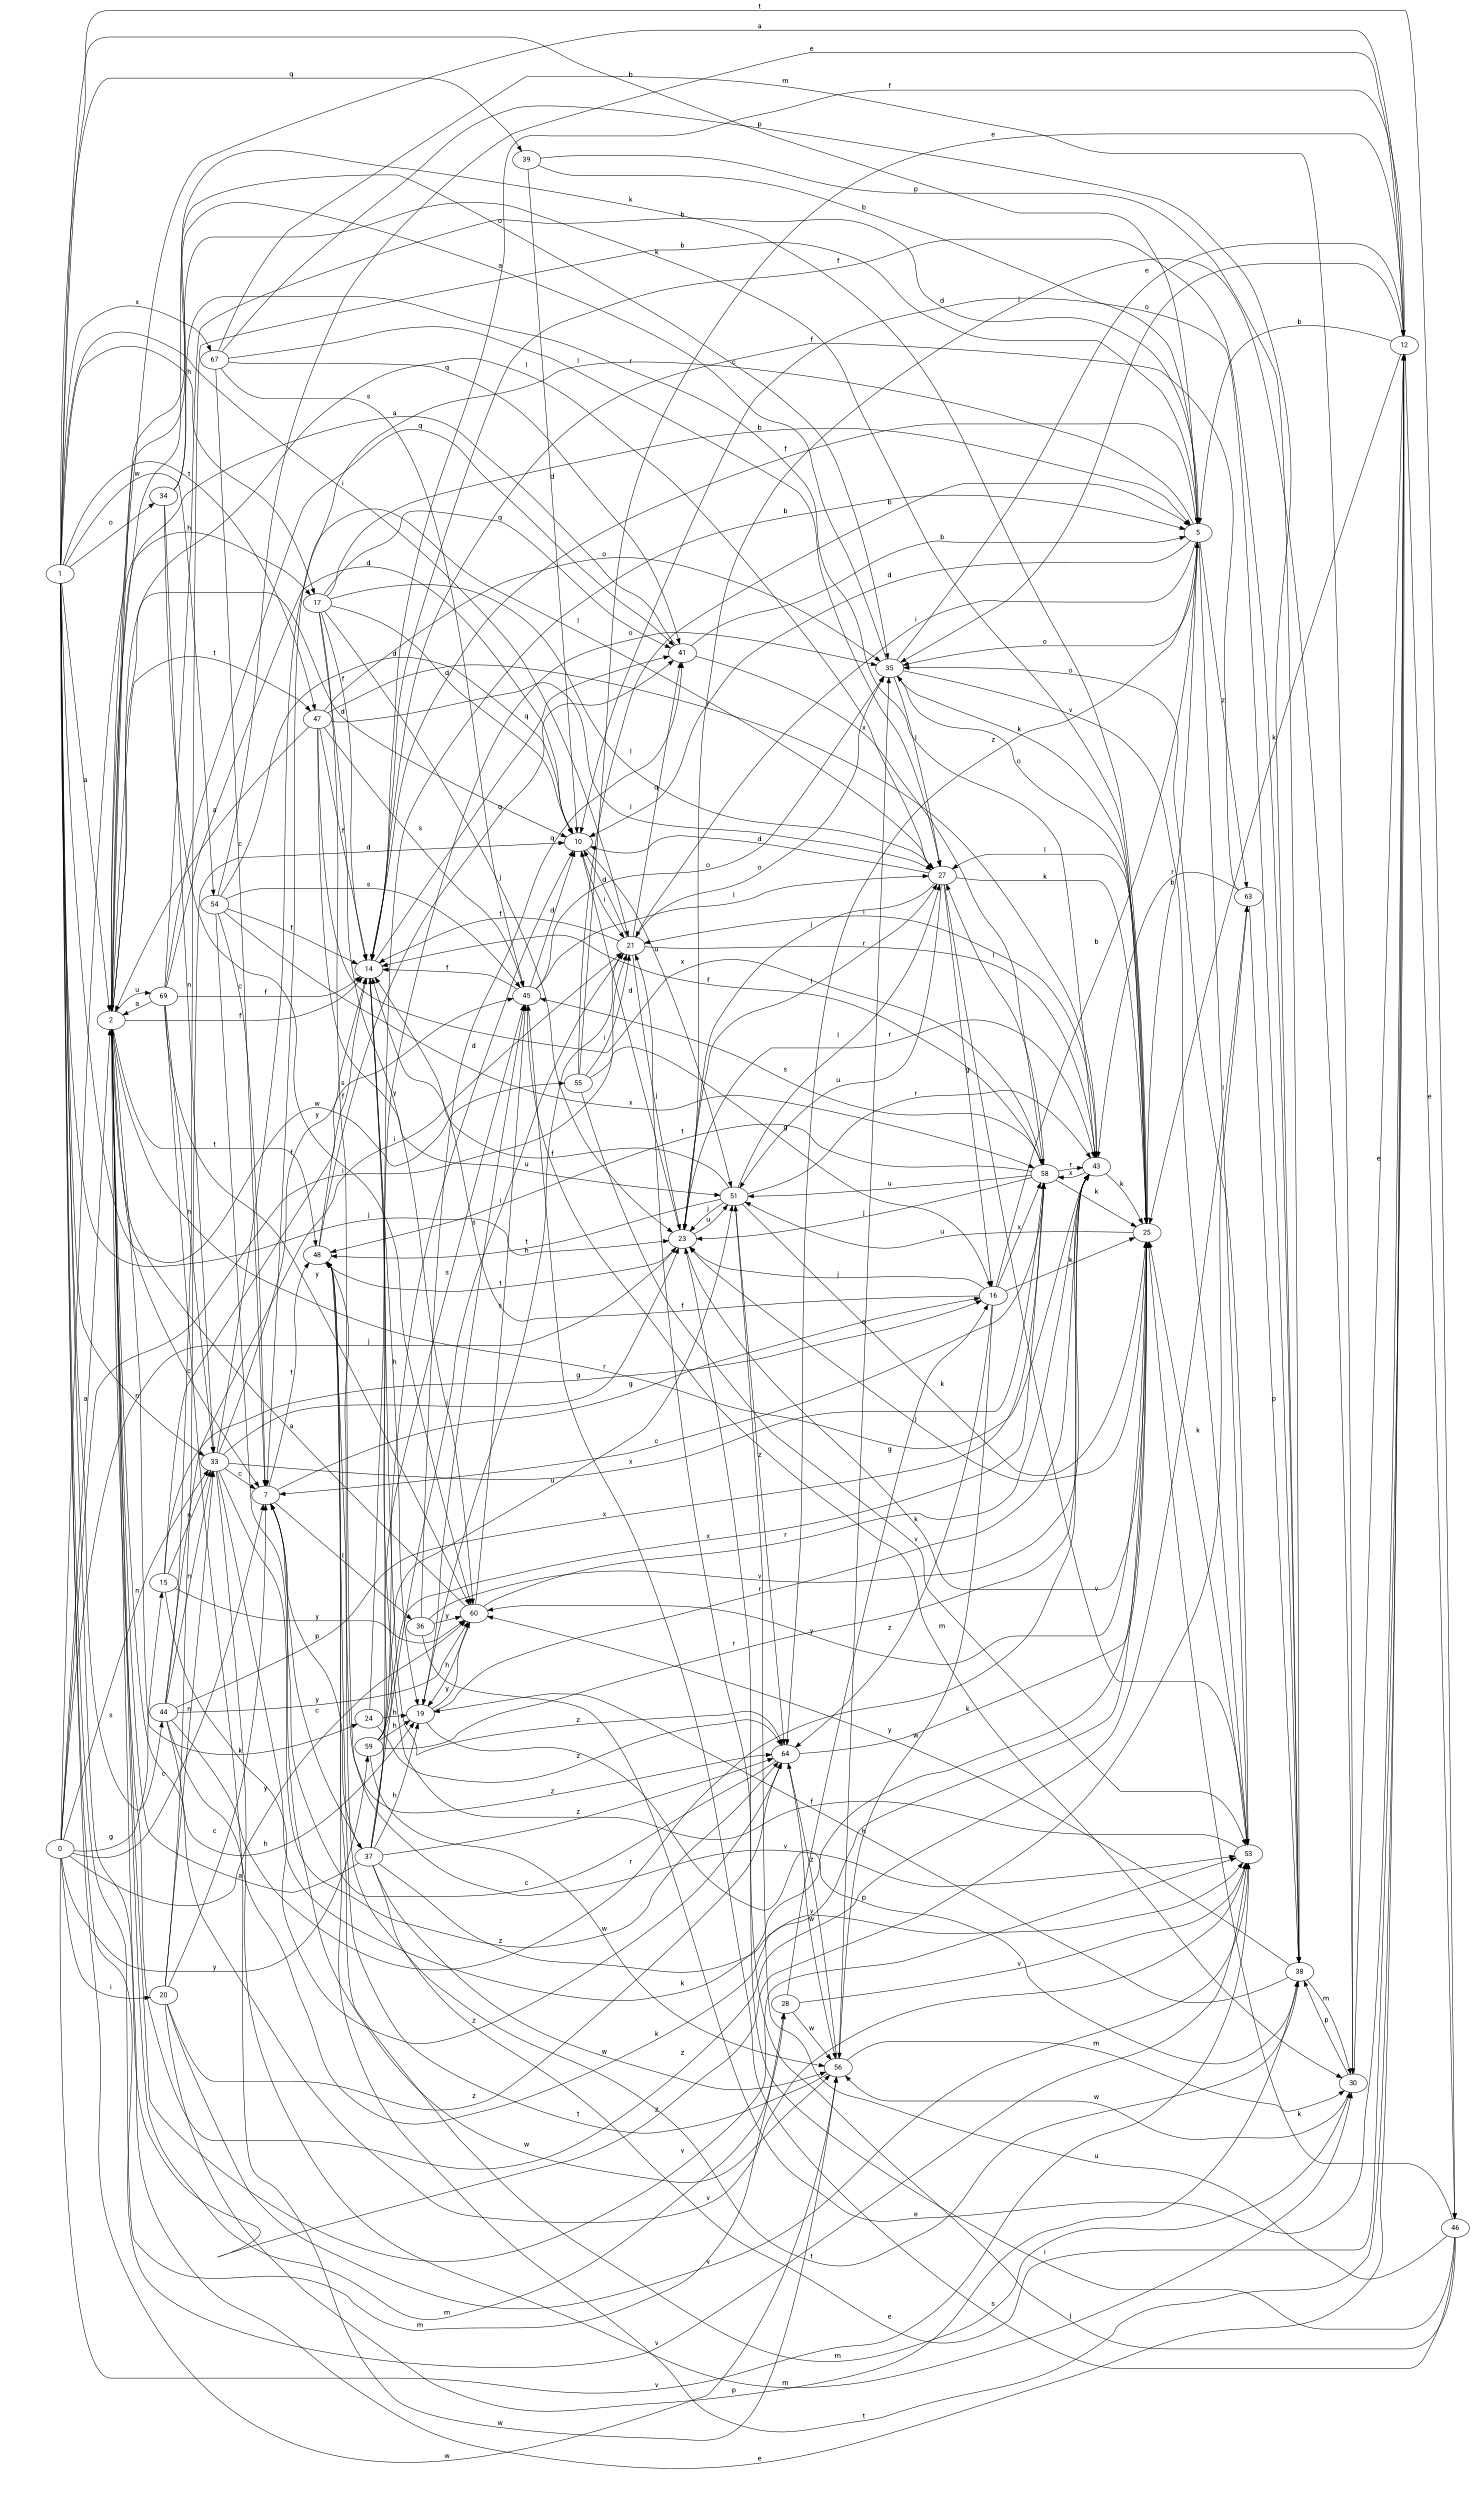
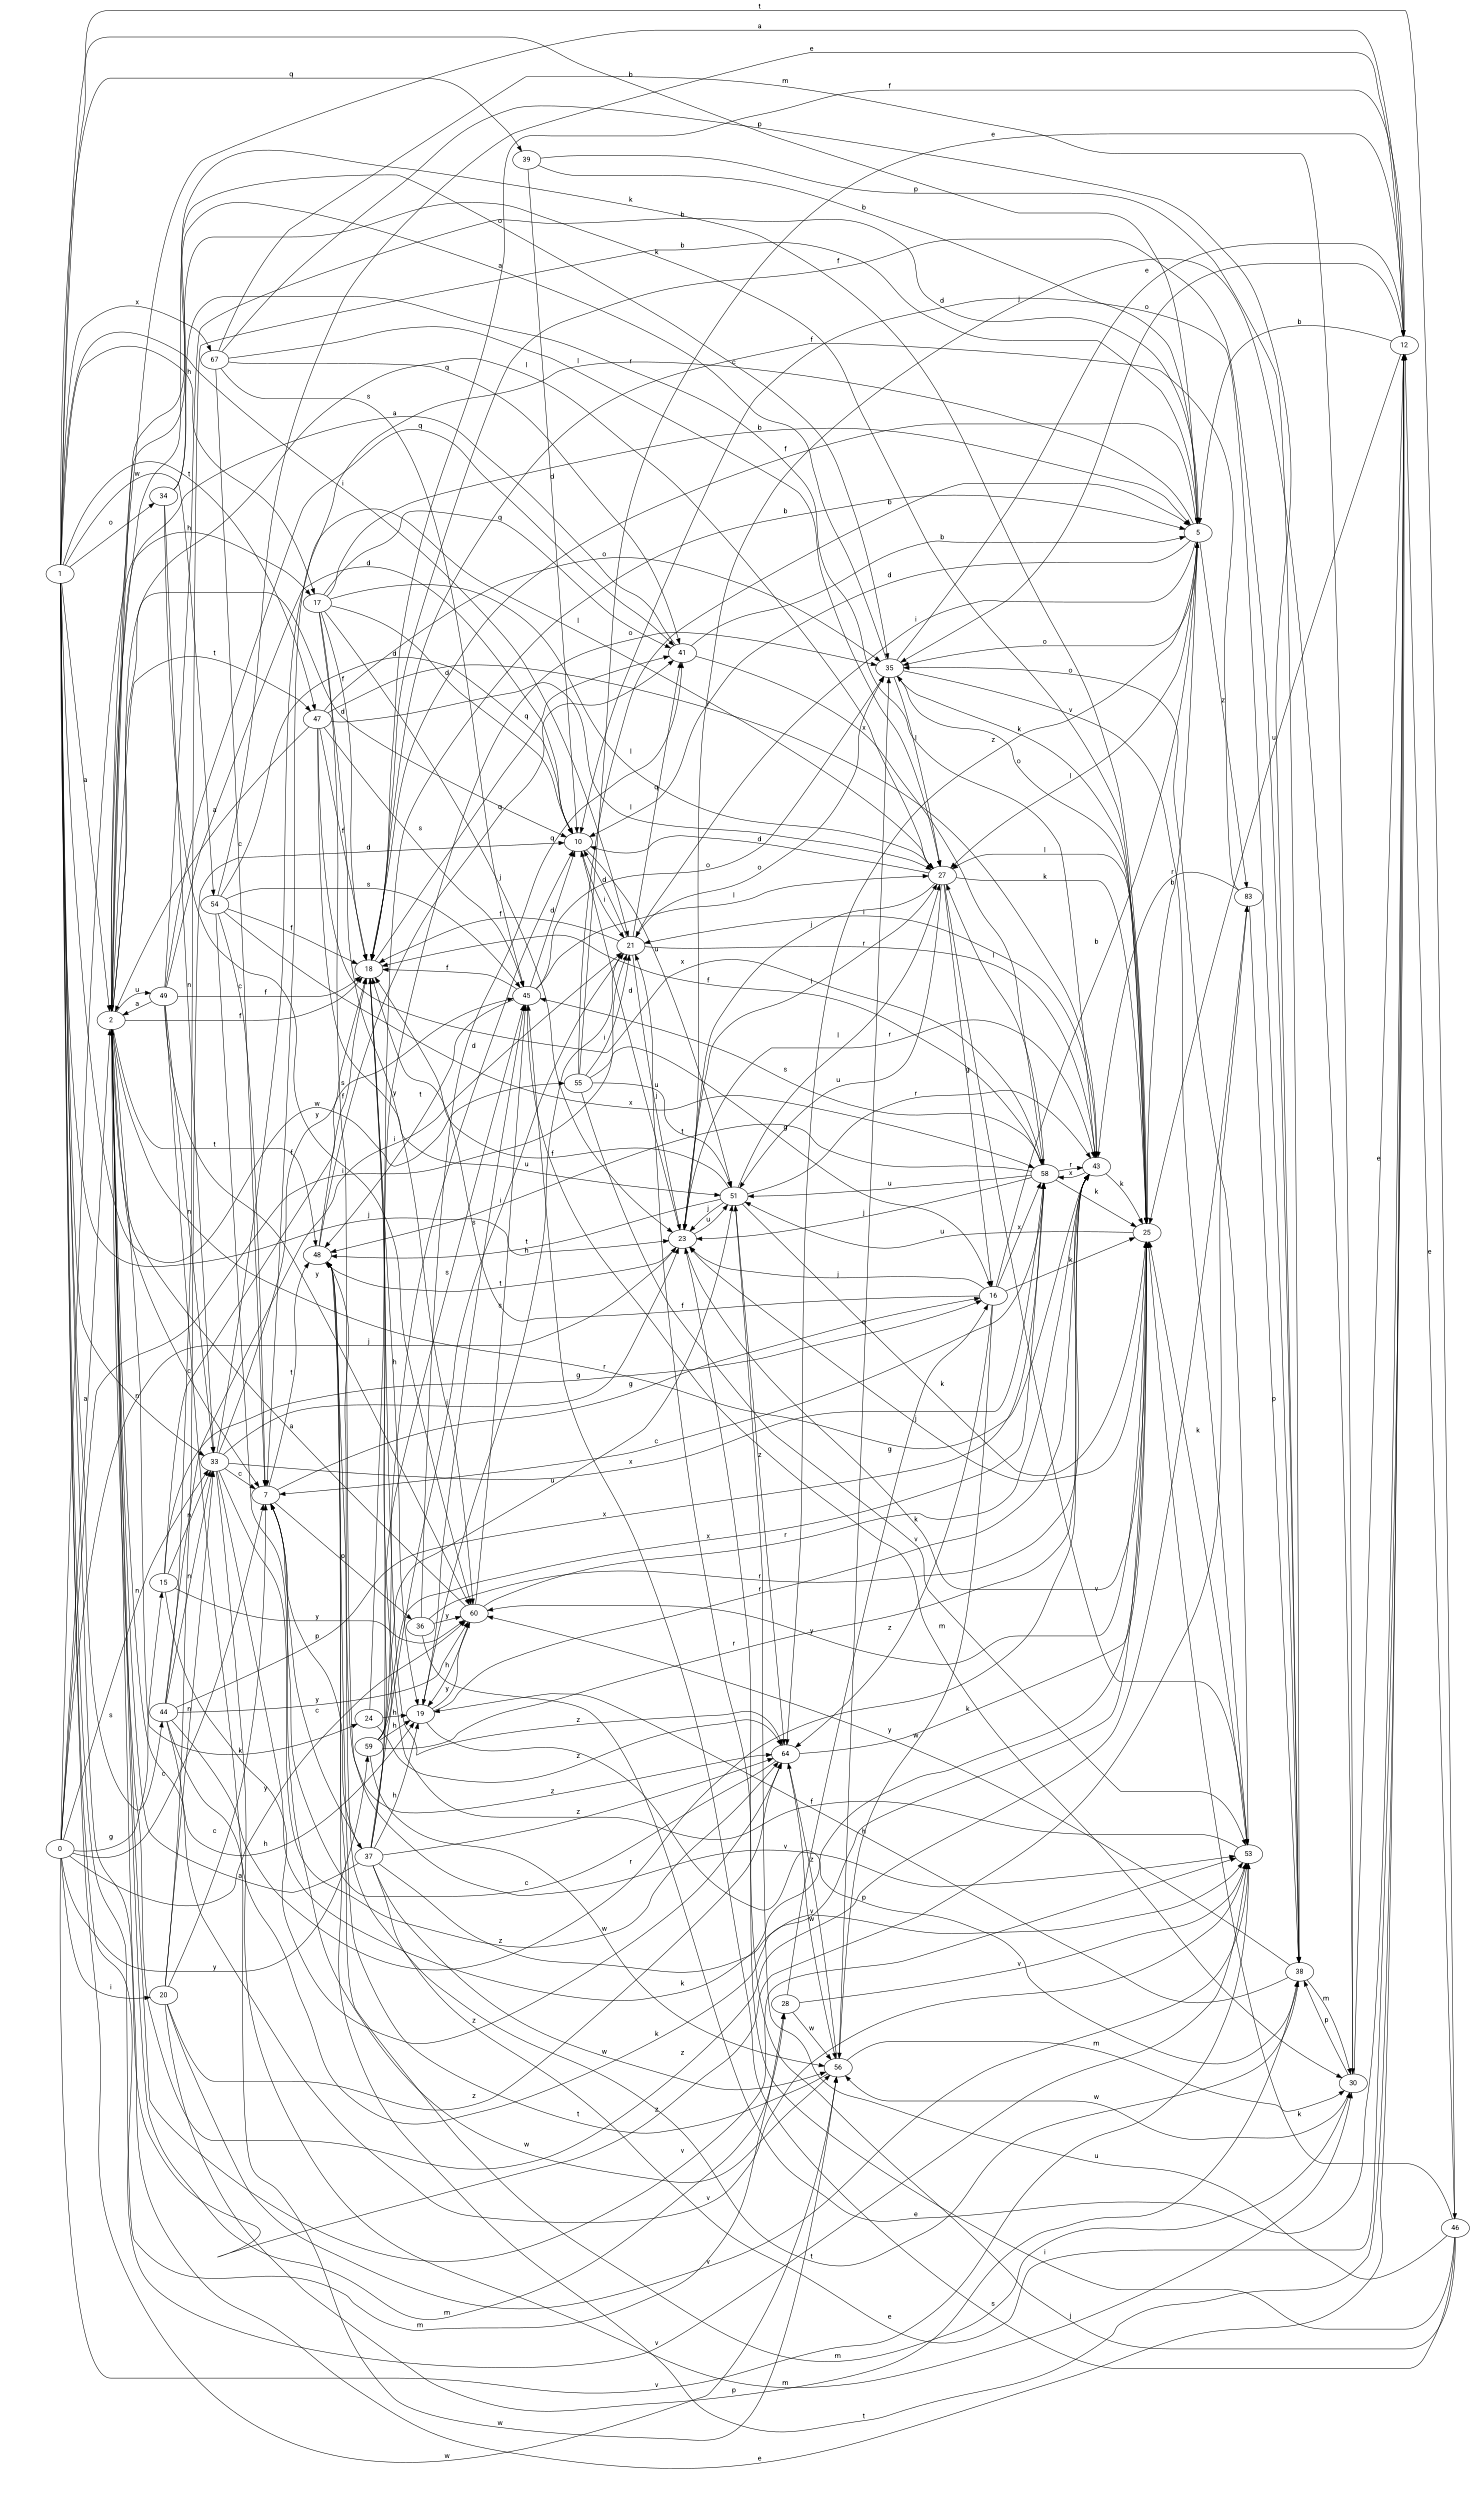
(1274, 738) -> (1274, 738)
(1249, 897) -> (1249, 897)
(369, 969) -> (369, 969)
(164, 996) -> (164, 996)
none -> (665, 1117)
none -> (423, 1118)
(1228, 1256) -> (1128, 739)
(1433, 1284) -> (1429, 1289)
(343, 1556) -> (343, 1556)
(760, 1576) -> (760, 1576)
